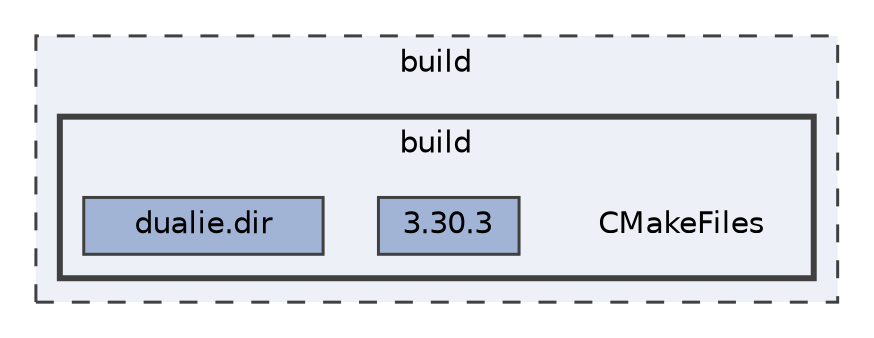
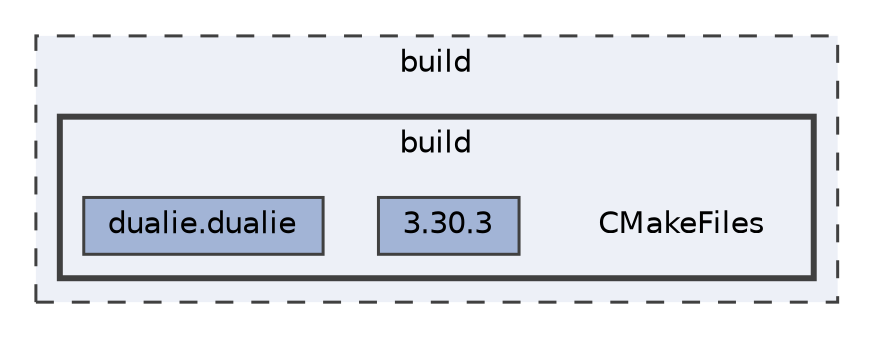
(203, 226) -> (203, 226)
